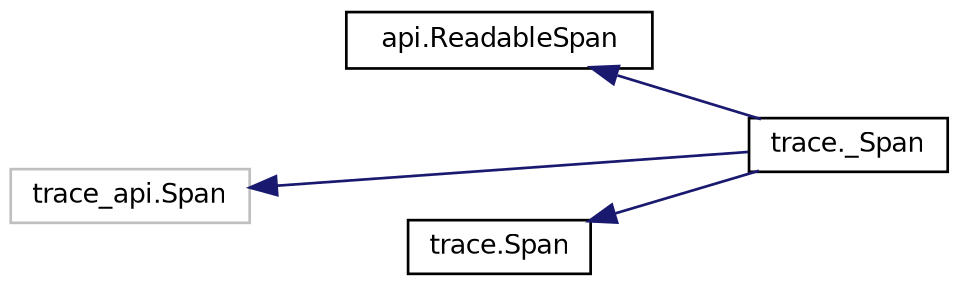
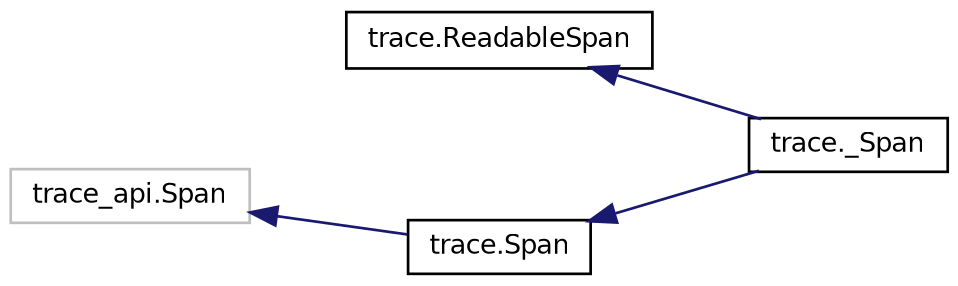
(499, 40) -> (499, 40)
(513, 169) -> (342, 225)
